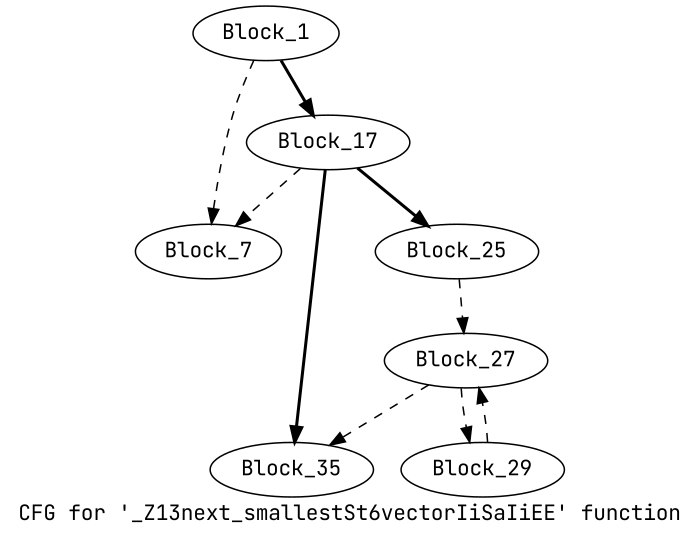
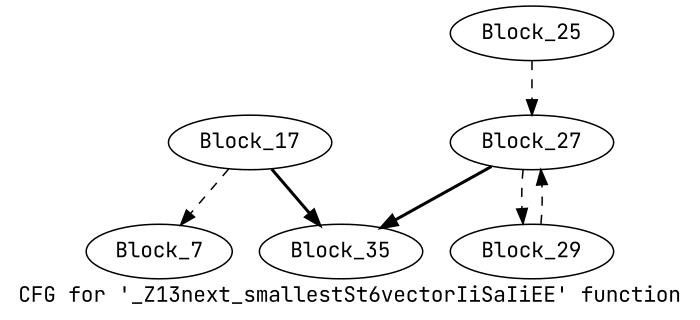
(266, 33) -> none
(387, 192) -> none
(386, 411) -> (443, 193)
